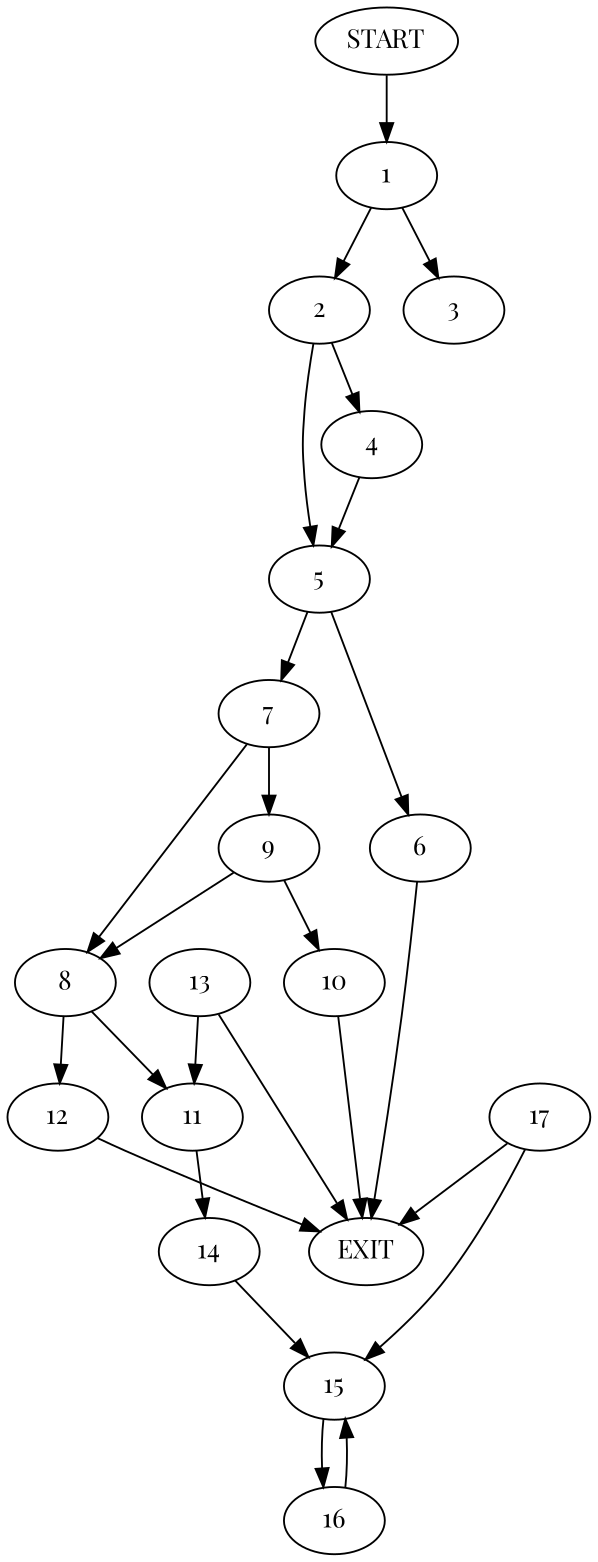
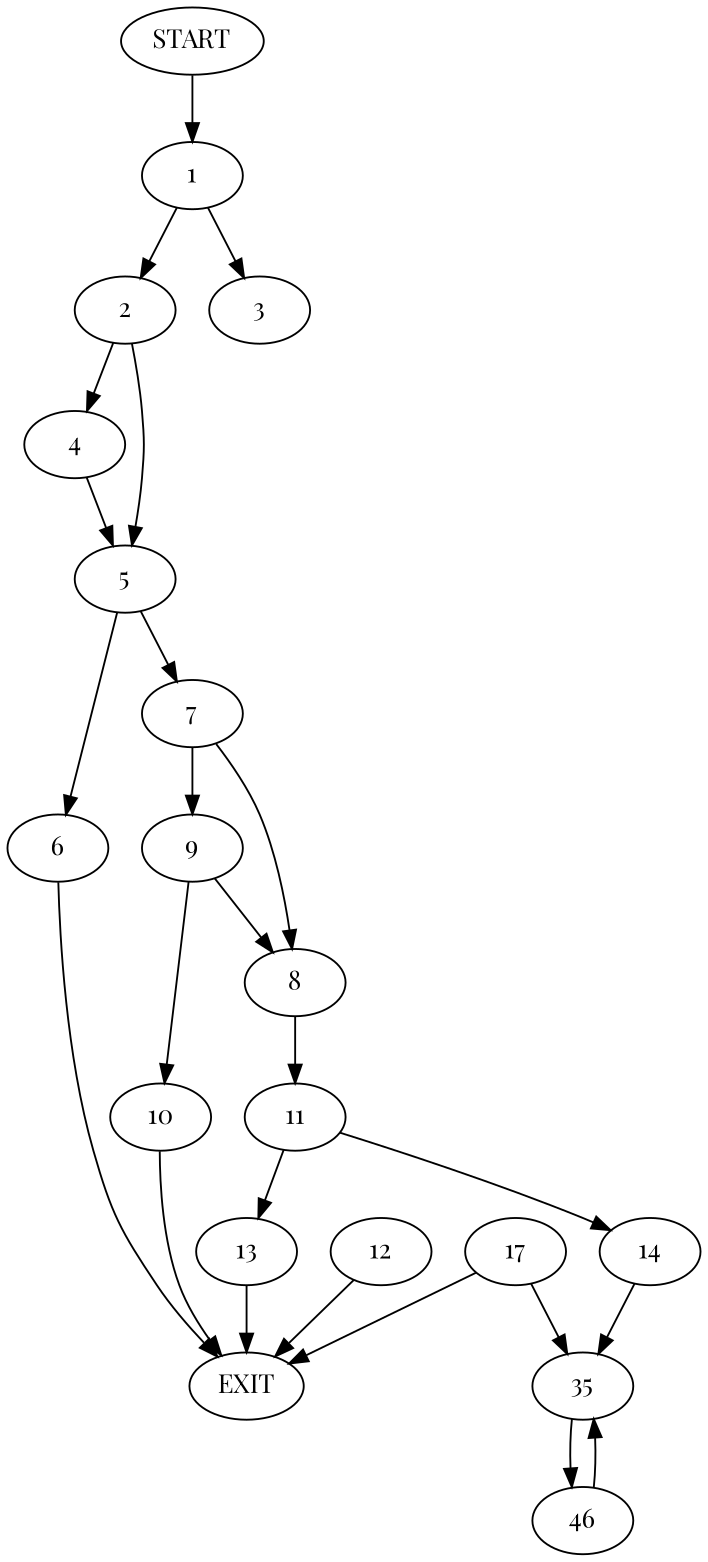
(62, 1041) -> none
(197, 1041) -> (274, 1175)
(334, 1386) -> (583, 1386)
(334, 1521) -> (583, 1521)
